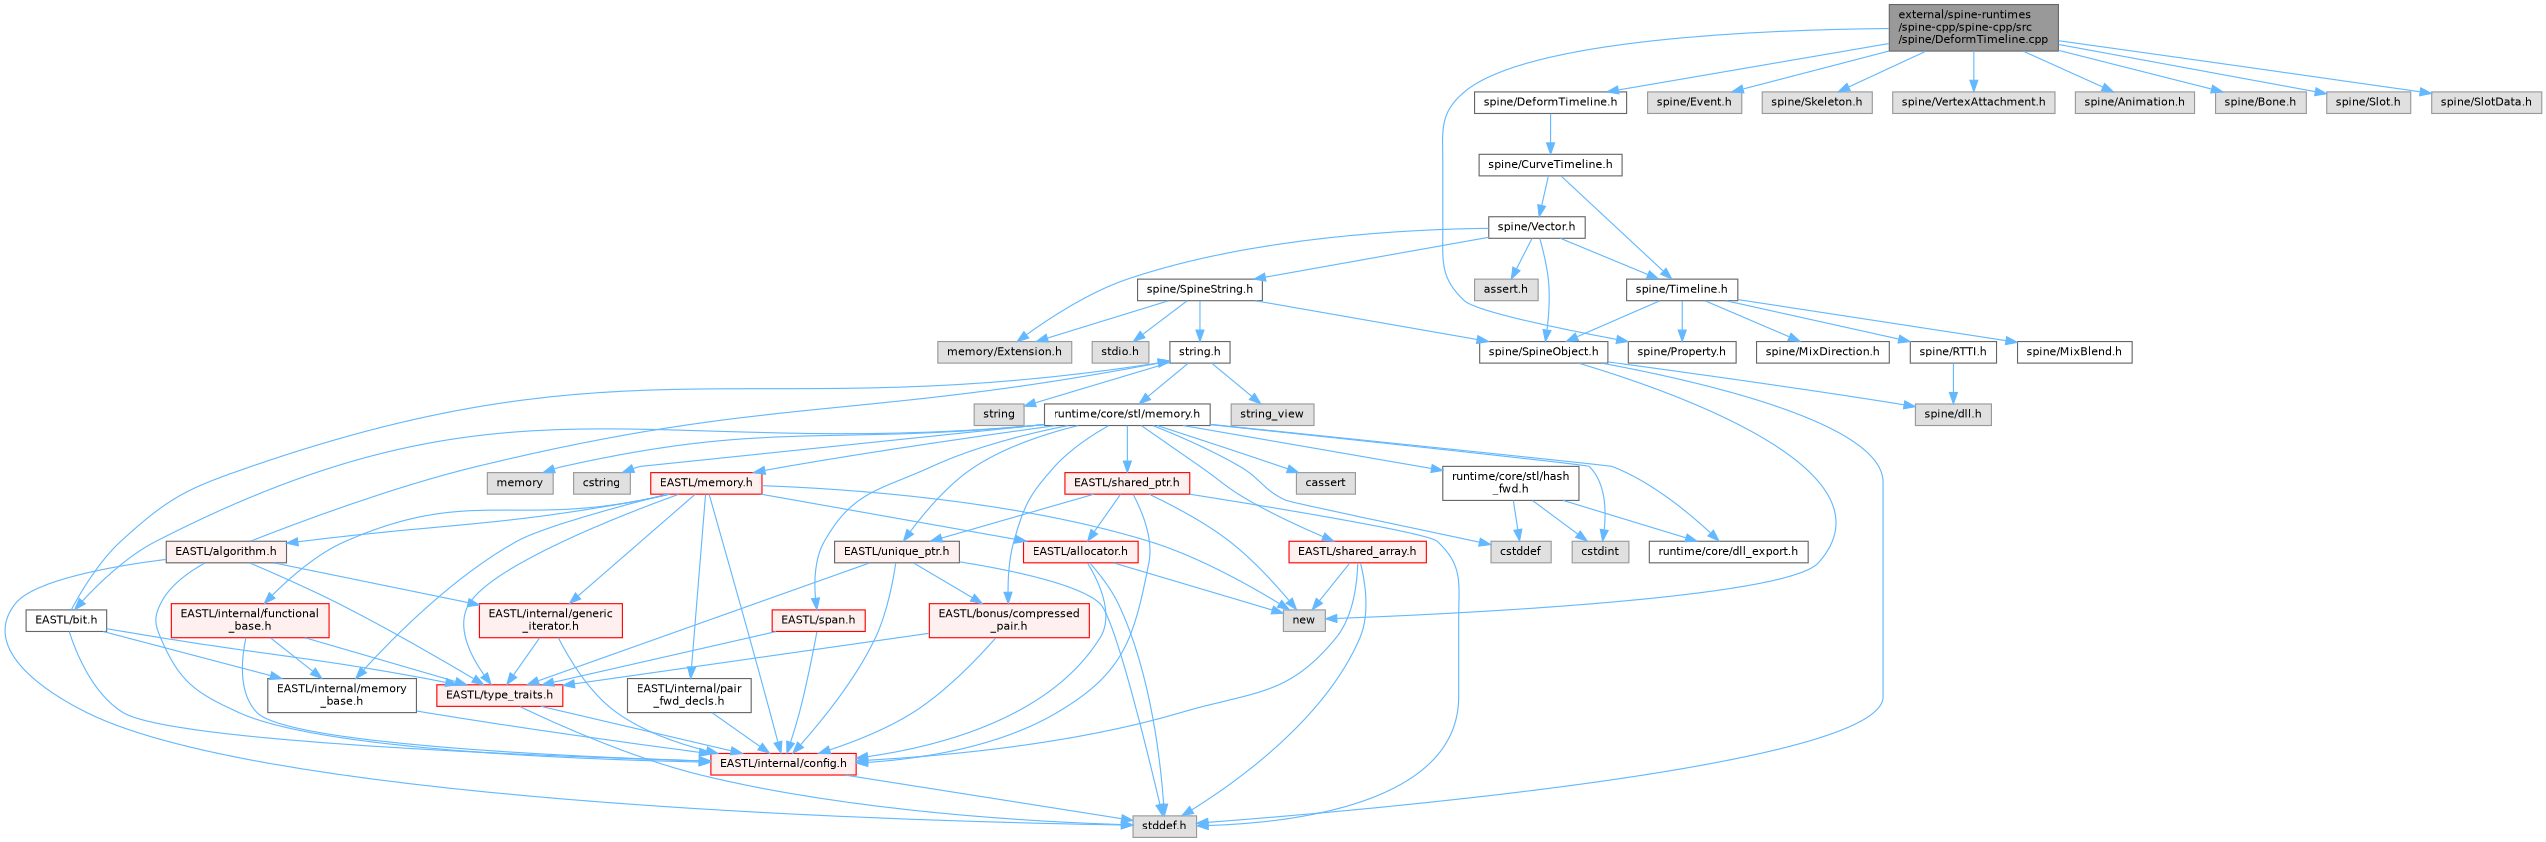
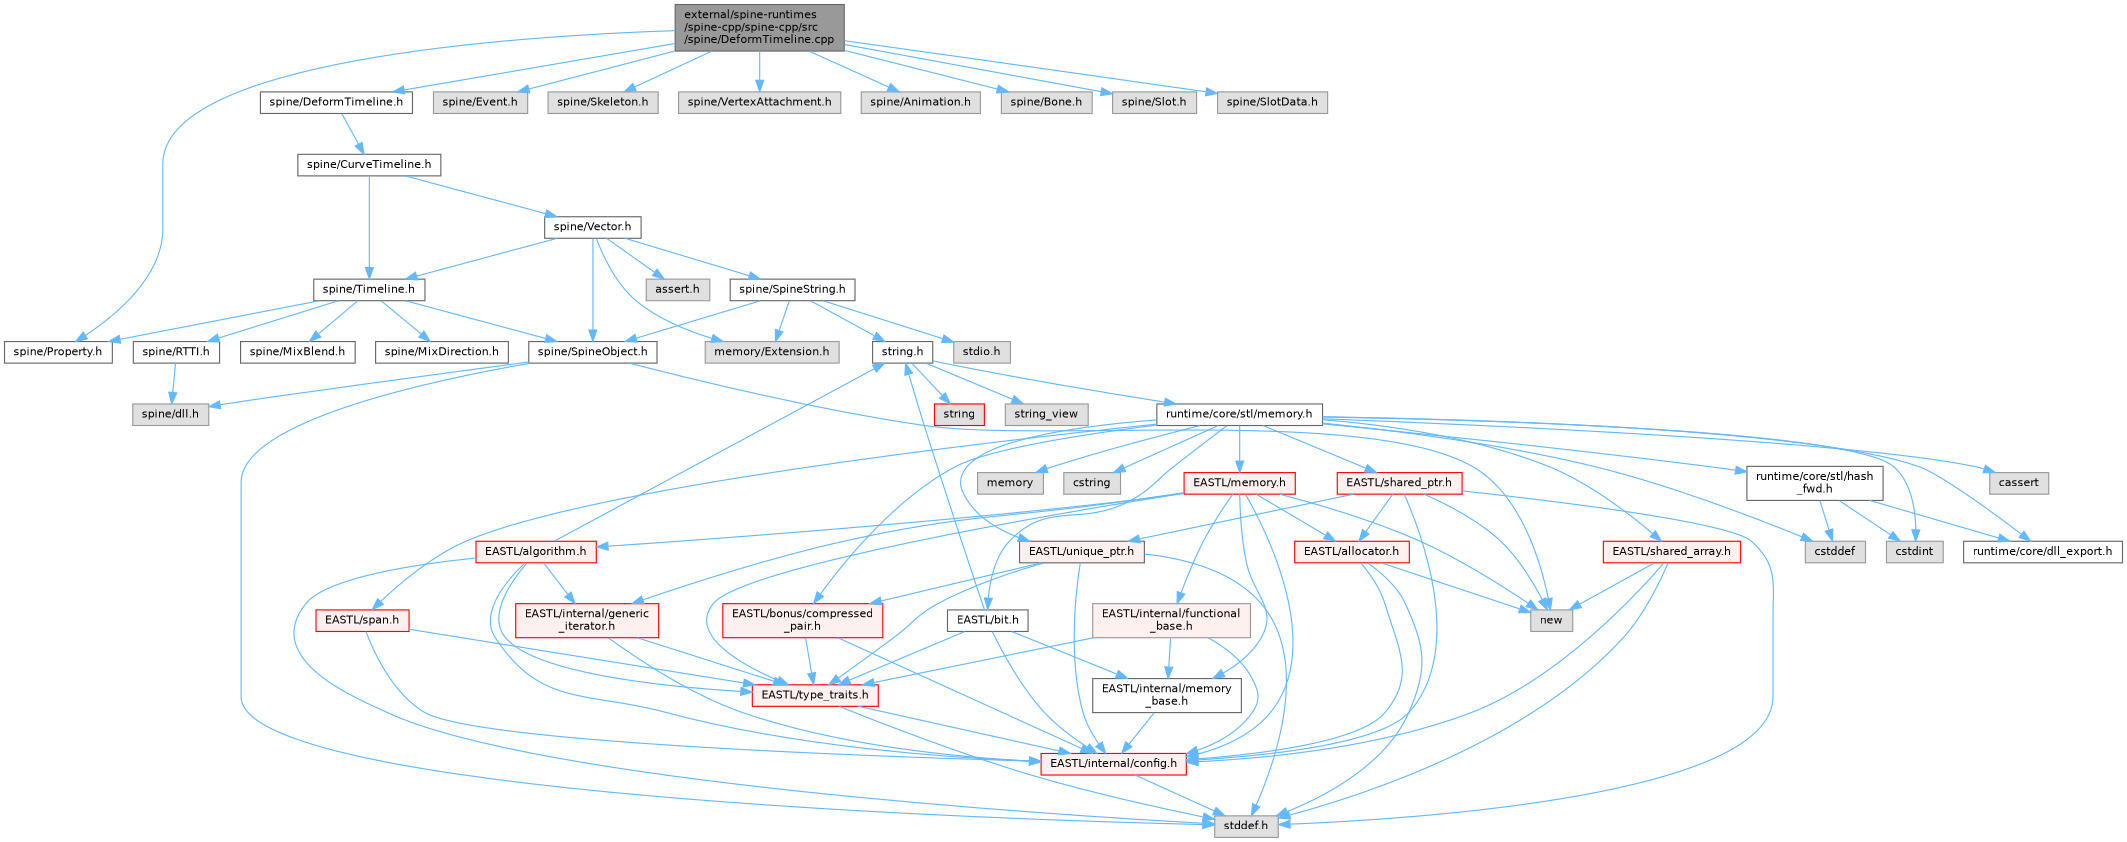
(999, 415) -> (959, 415)
(226, 552) -> (536, 552)
(250, 621) -> (1172, 621)
(689, 696) -> none
